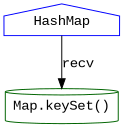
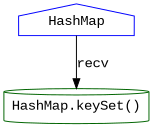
(62, 106) -> (76, 106)
